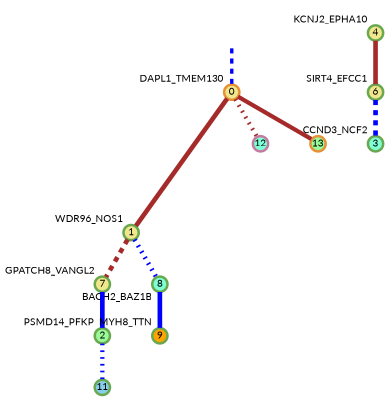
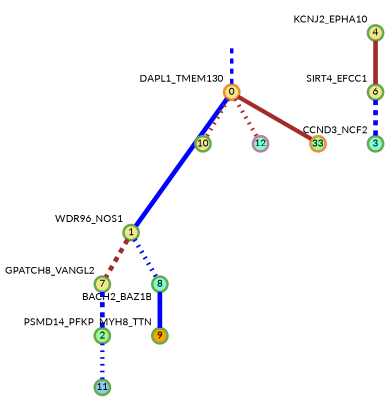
none -> (203, 144)
(318, 144) -> (318, 144)
(182, 162) -> (182, 162)
(102, 310) -> (102, 310)
